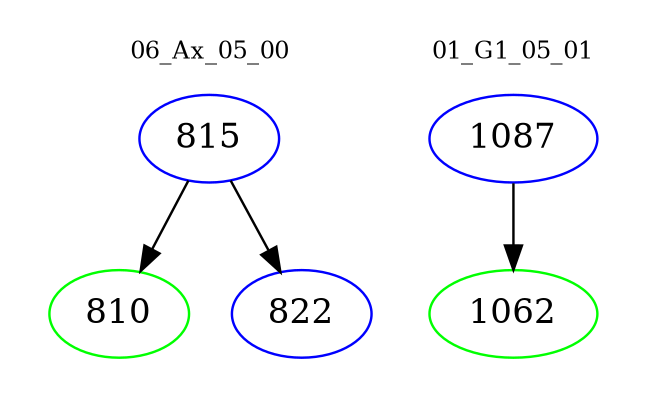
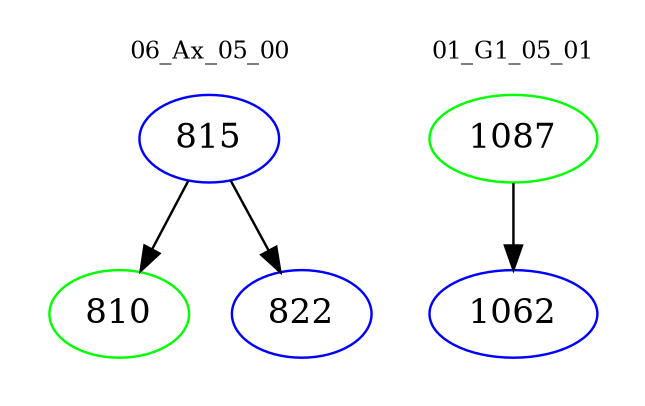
(513, 139) -> (513, 139)
(513, 314) -> (513, 314)
